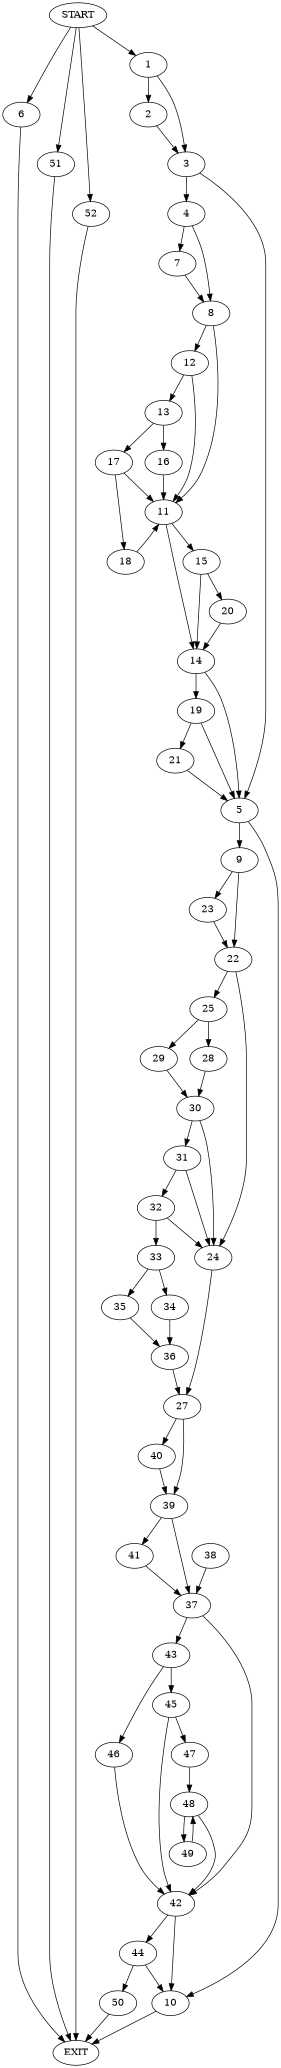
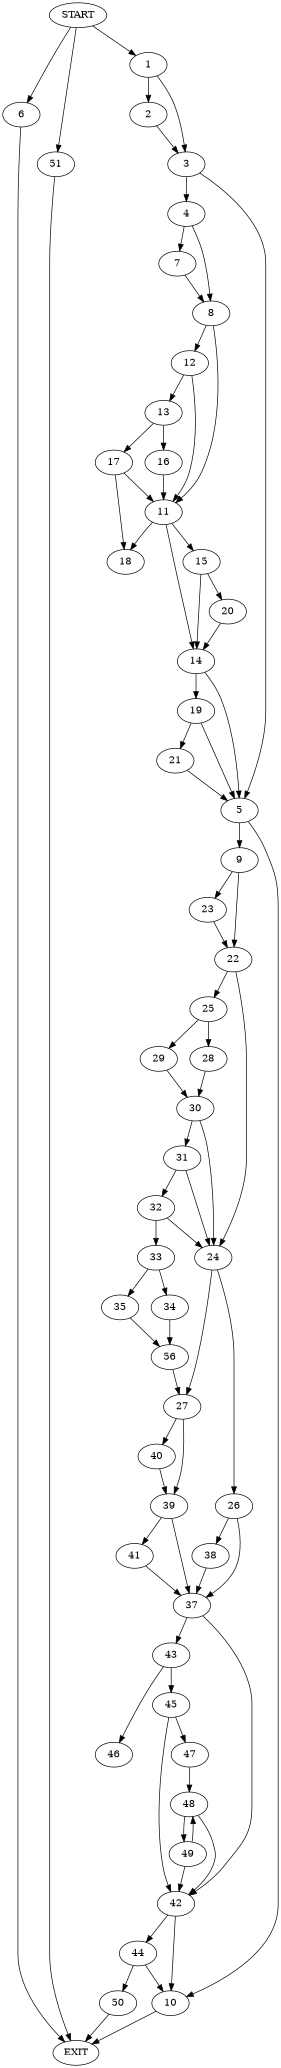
(91, 214) -> none
(146, 541) -> (143, 533)
(170, 1357) -> (170, 1357)
none -> (234, 1506)
(126, 1833) -> (183, 1875)
